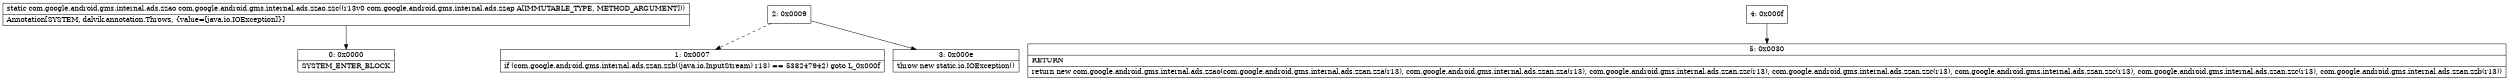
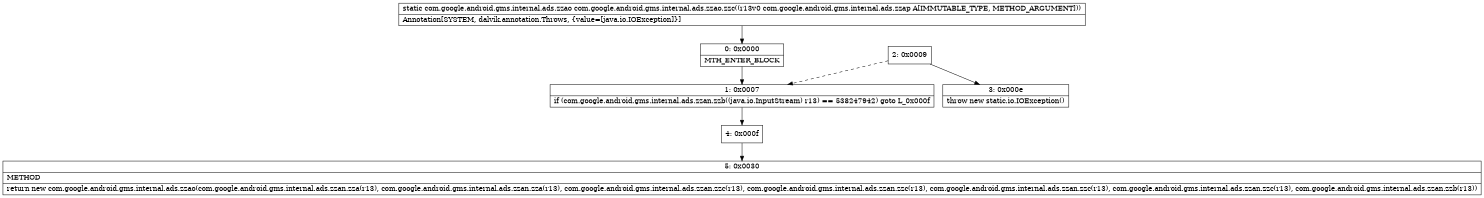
(1048, 61) -> (24, 178)
(346, 66) -> (742, 61)
none -> (742, 73)
none -> (742, 114)
